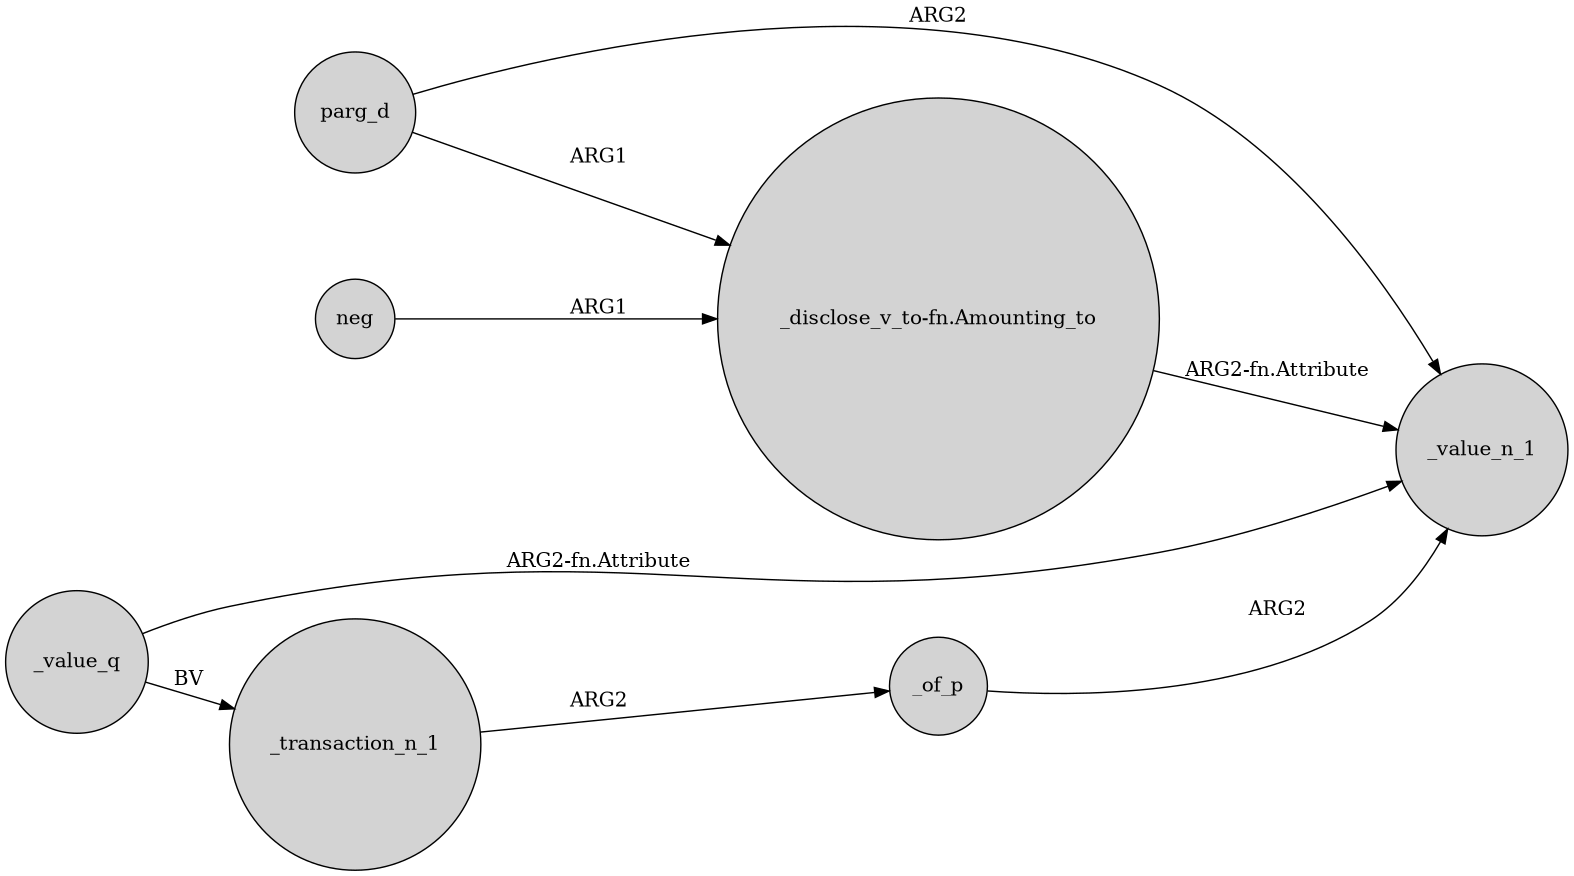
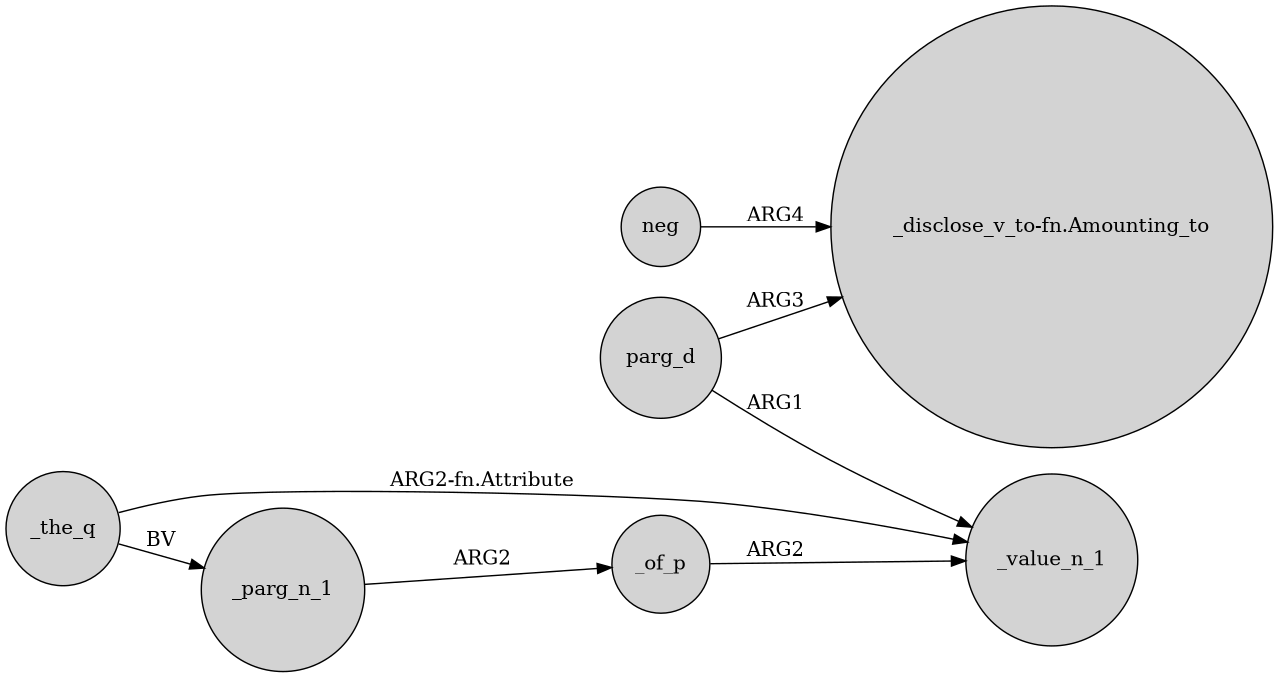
(938, 16) -> (776, 404)
(599, 157) -> (776, 302)
(599, 308) -> (776, 216)
(1269, 399) -> none
(77, 662) -> (63, 529)
(355, 745) -> (283, 590)
